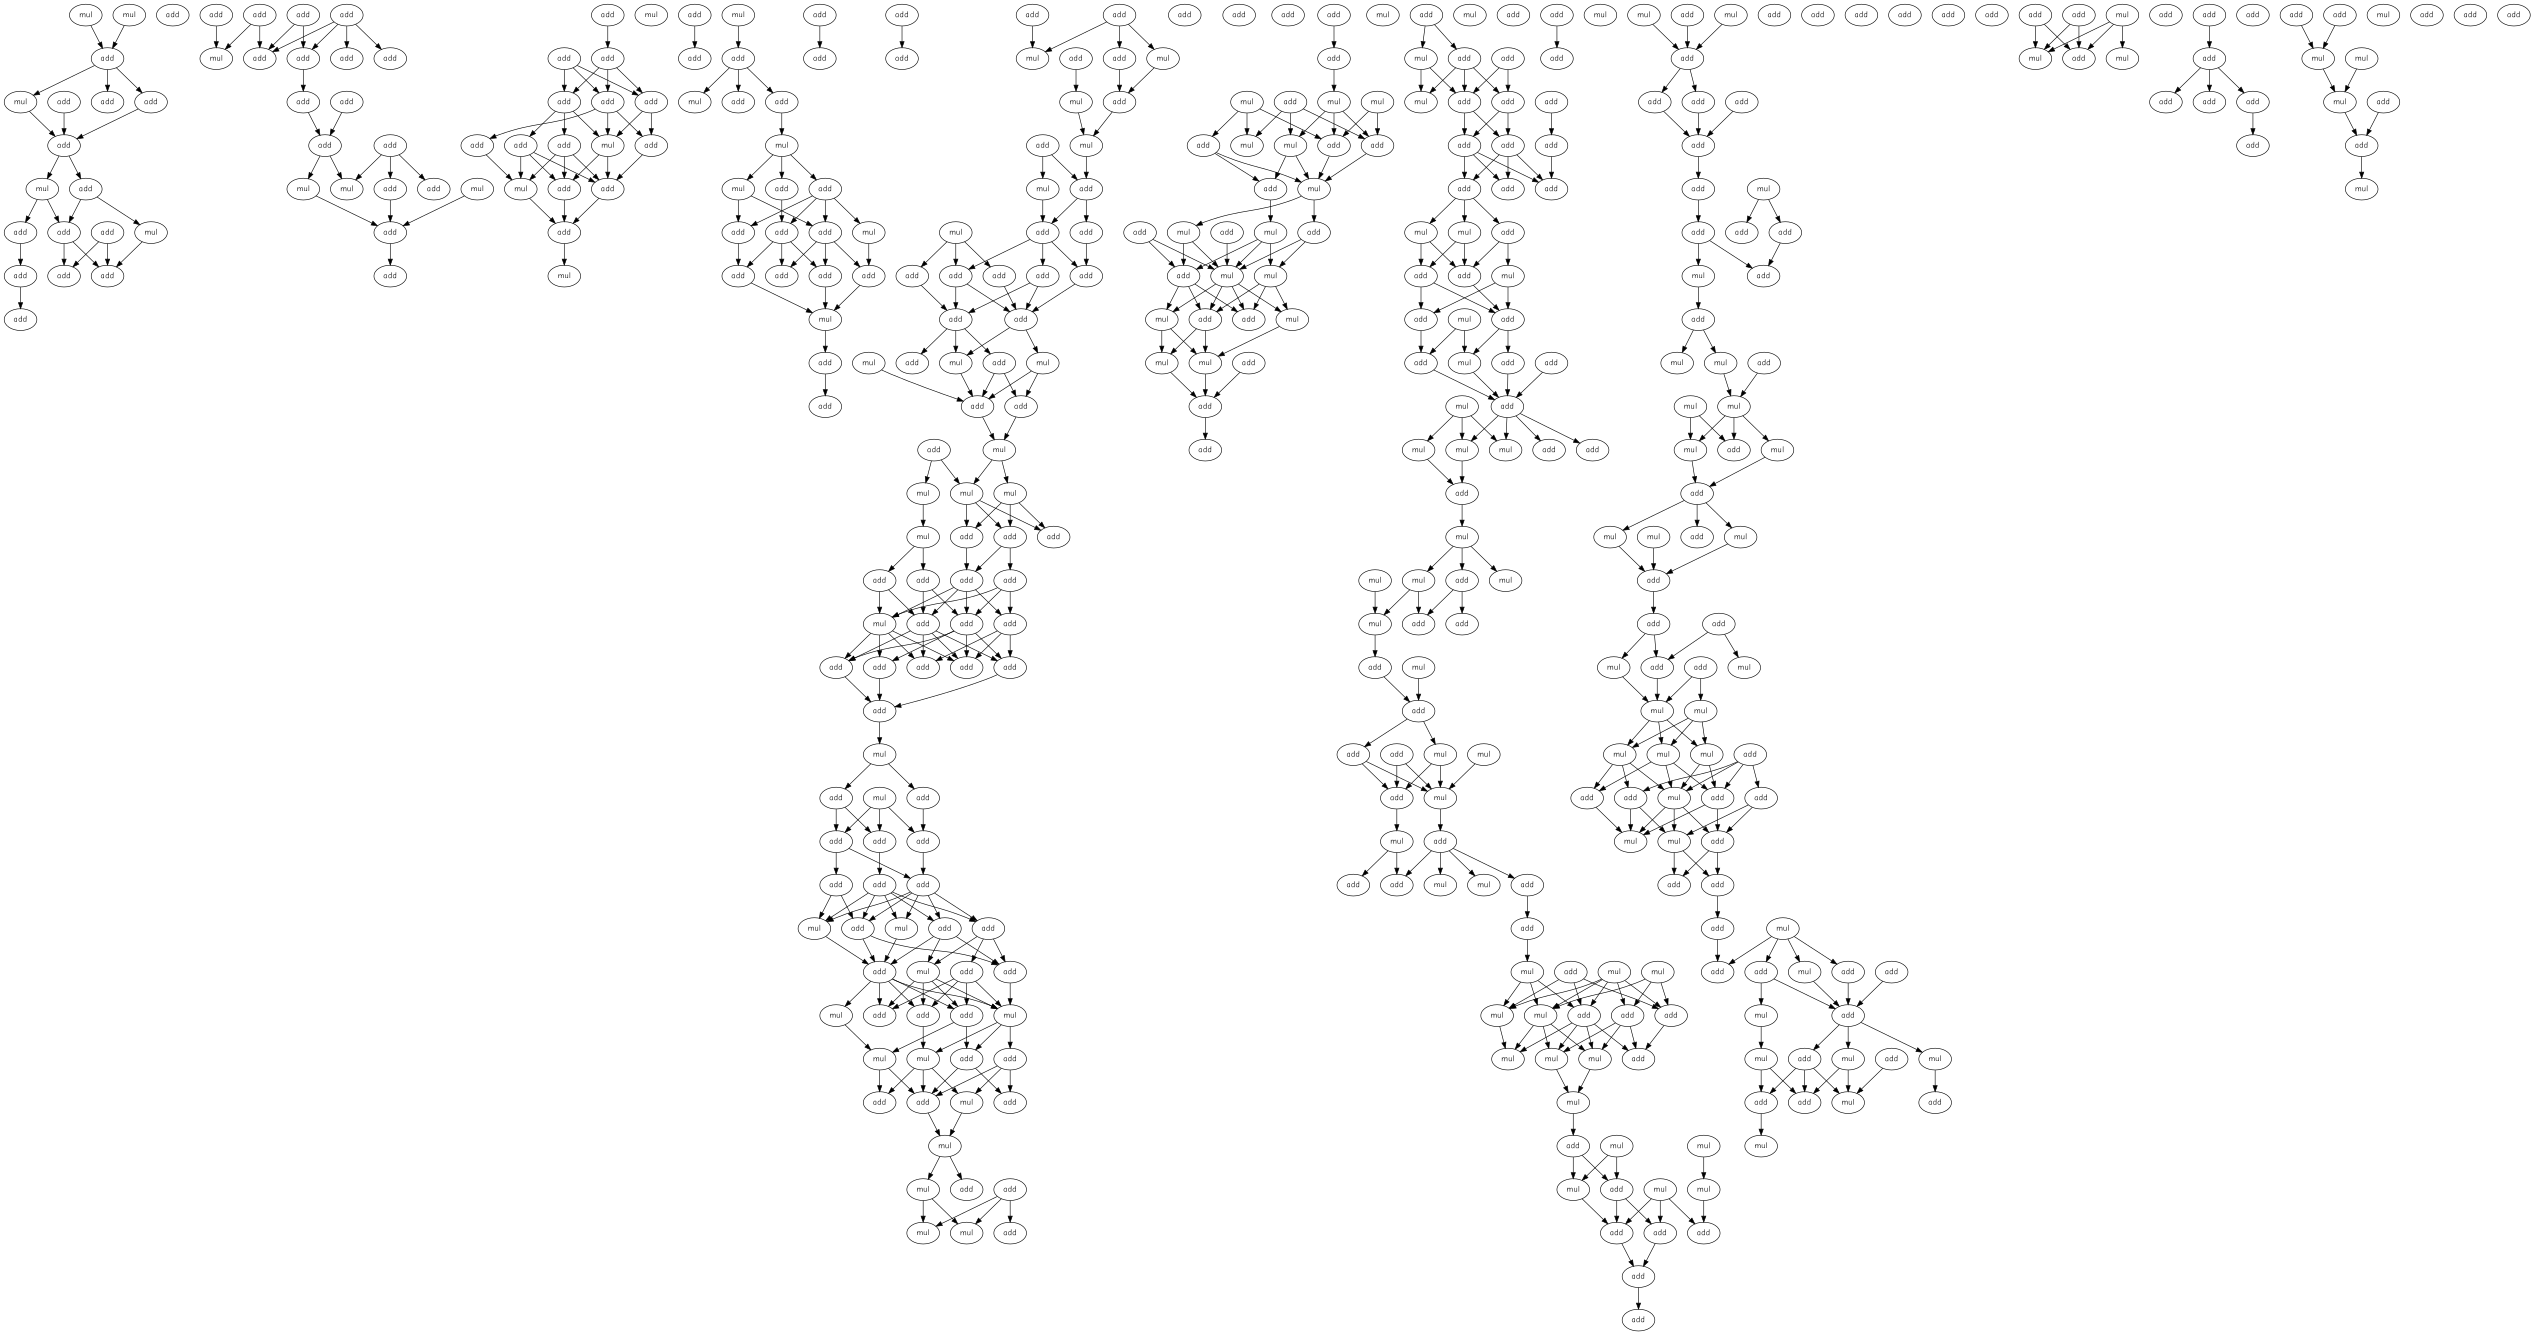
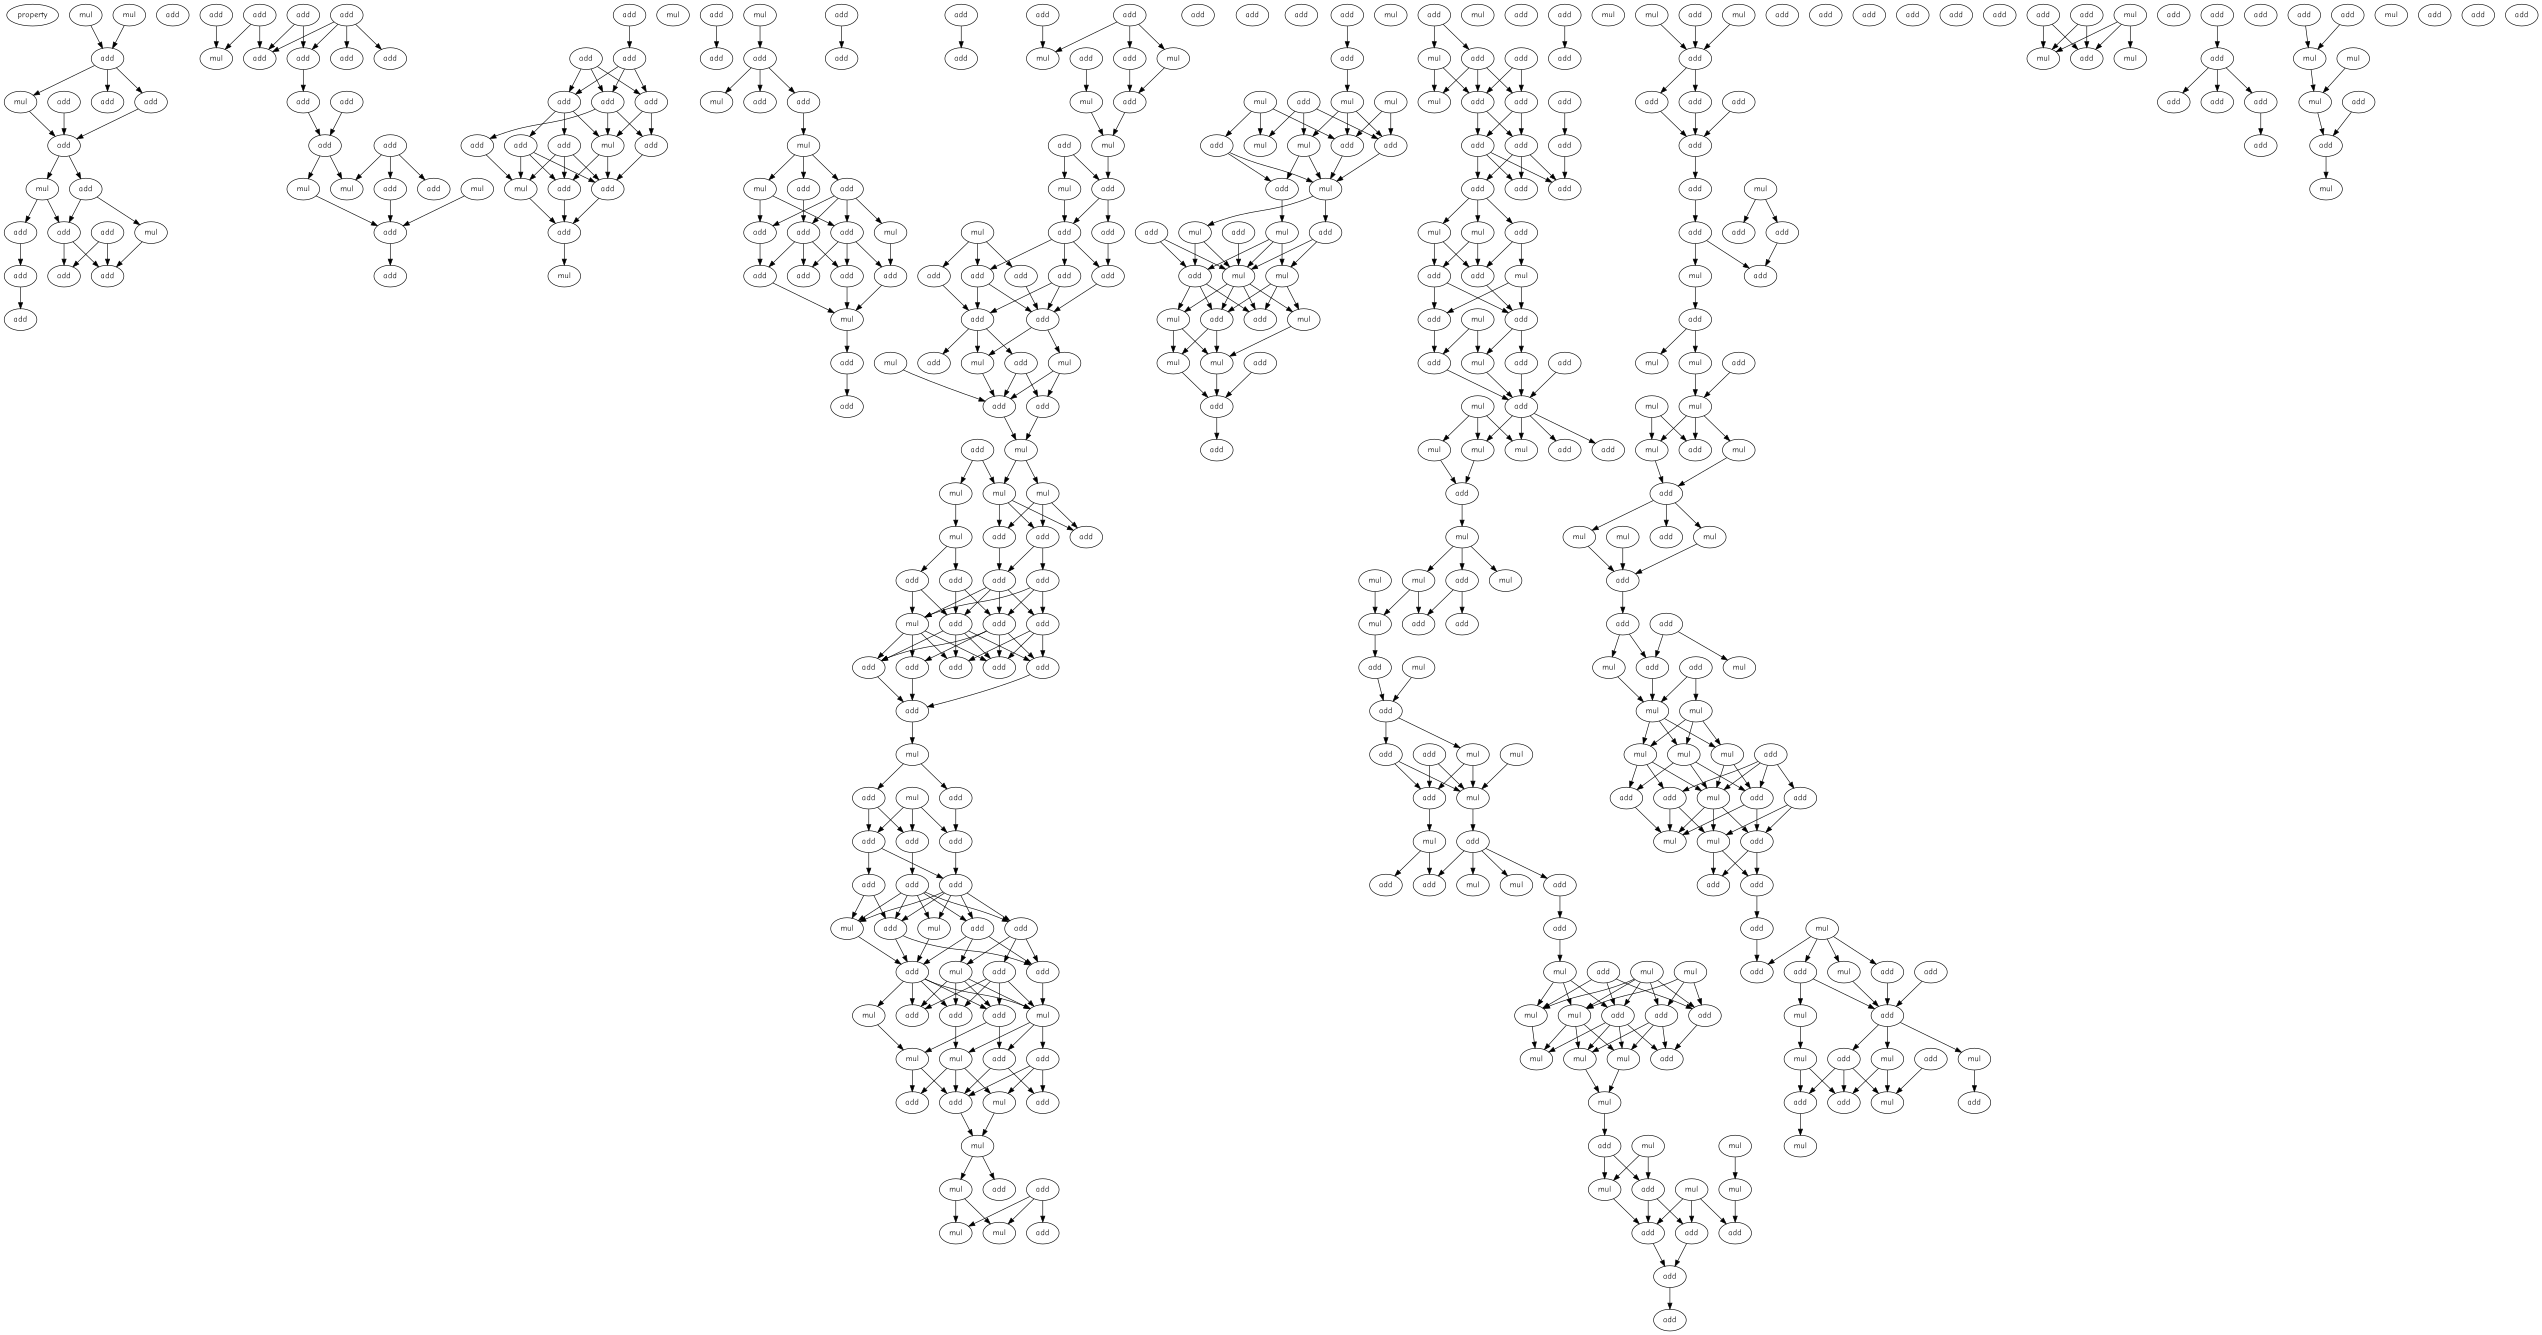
none -> (33, 15)
